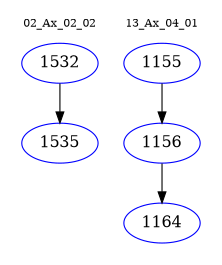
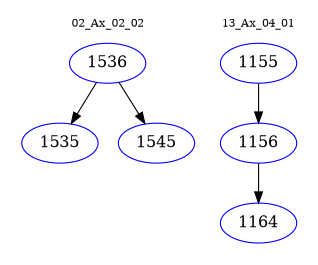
(60, 63) -> (108, 63)
none -> (156, 143)
